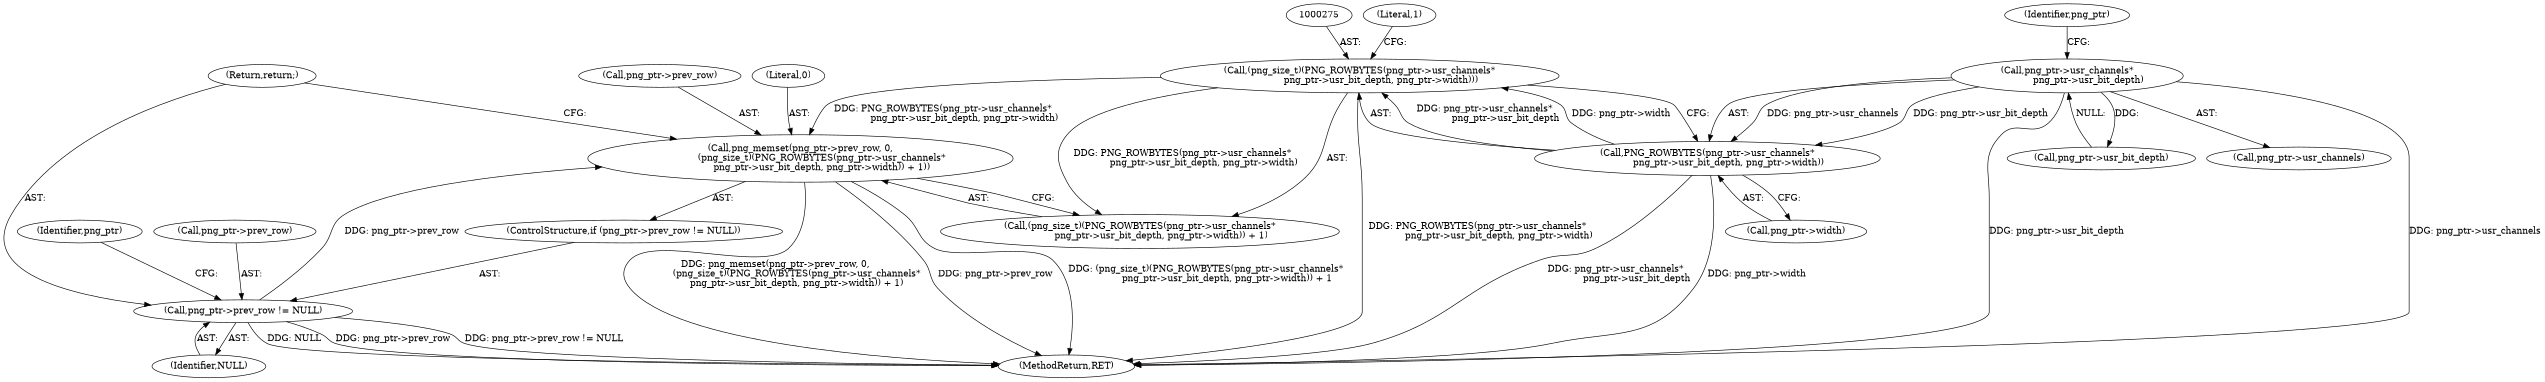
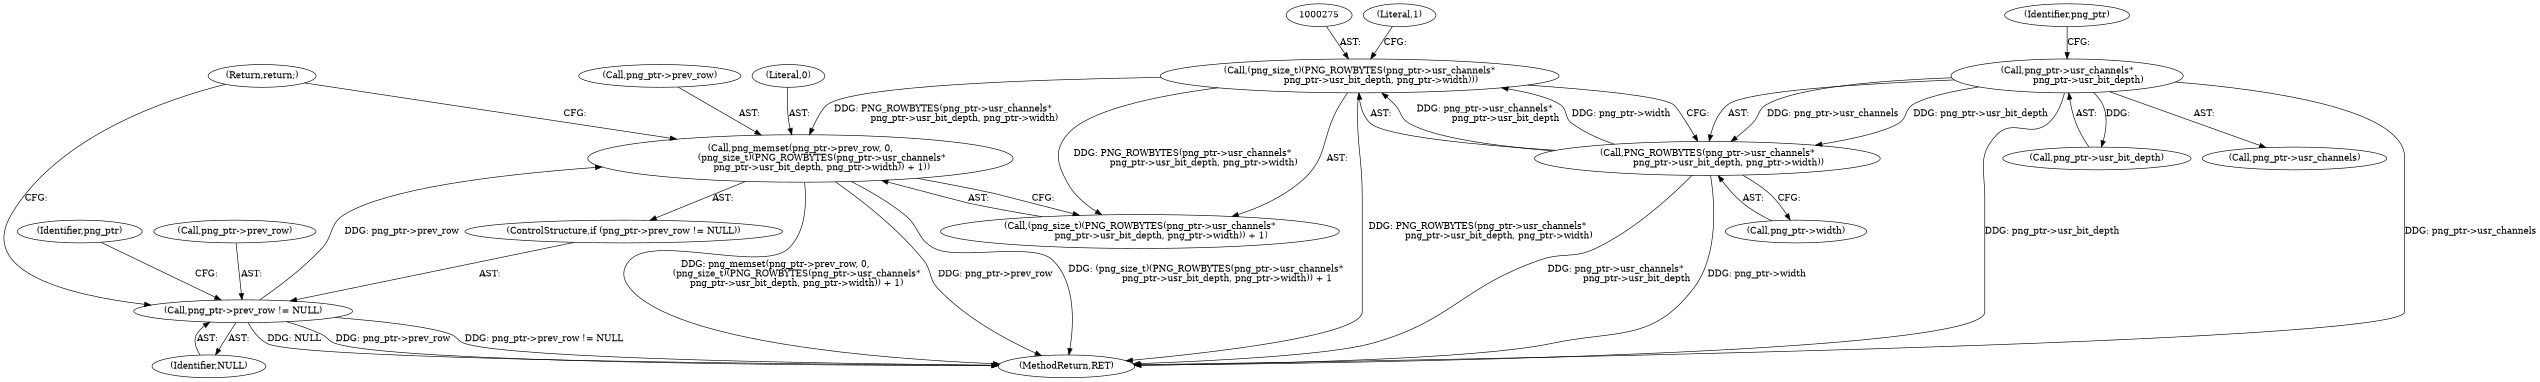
(2092, 114) -> (2088, 114)
(37, 198) -> (38, 198)
